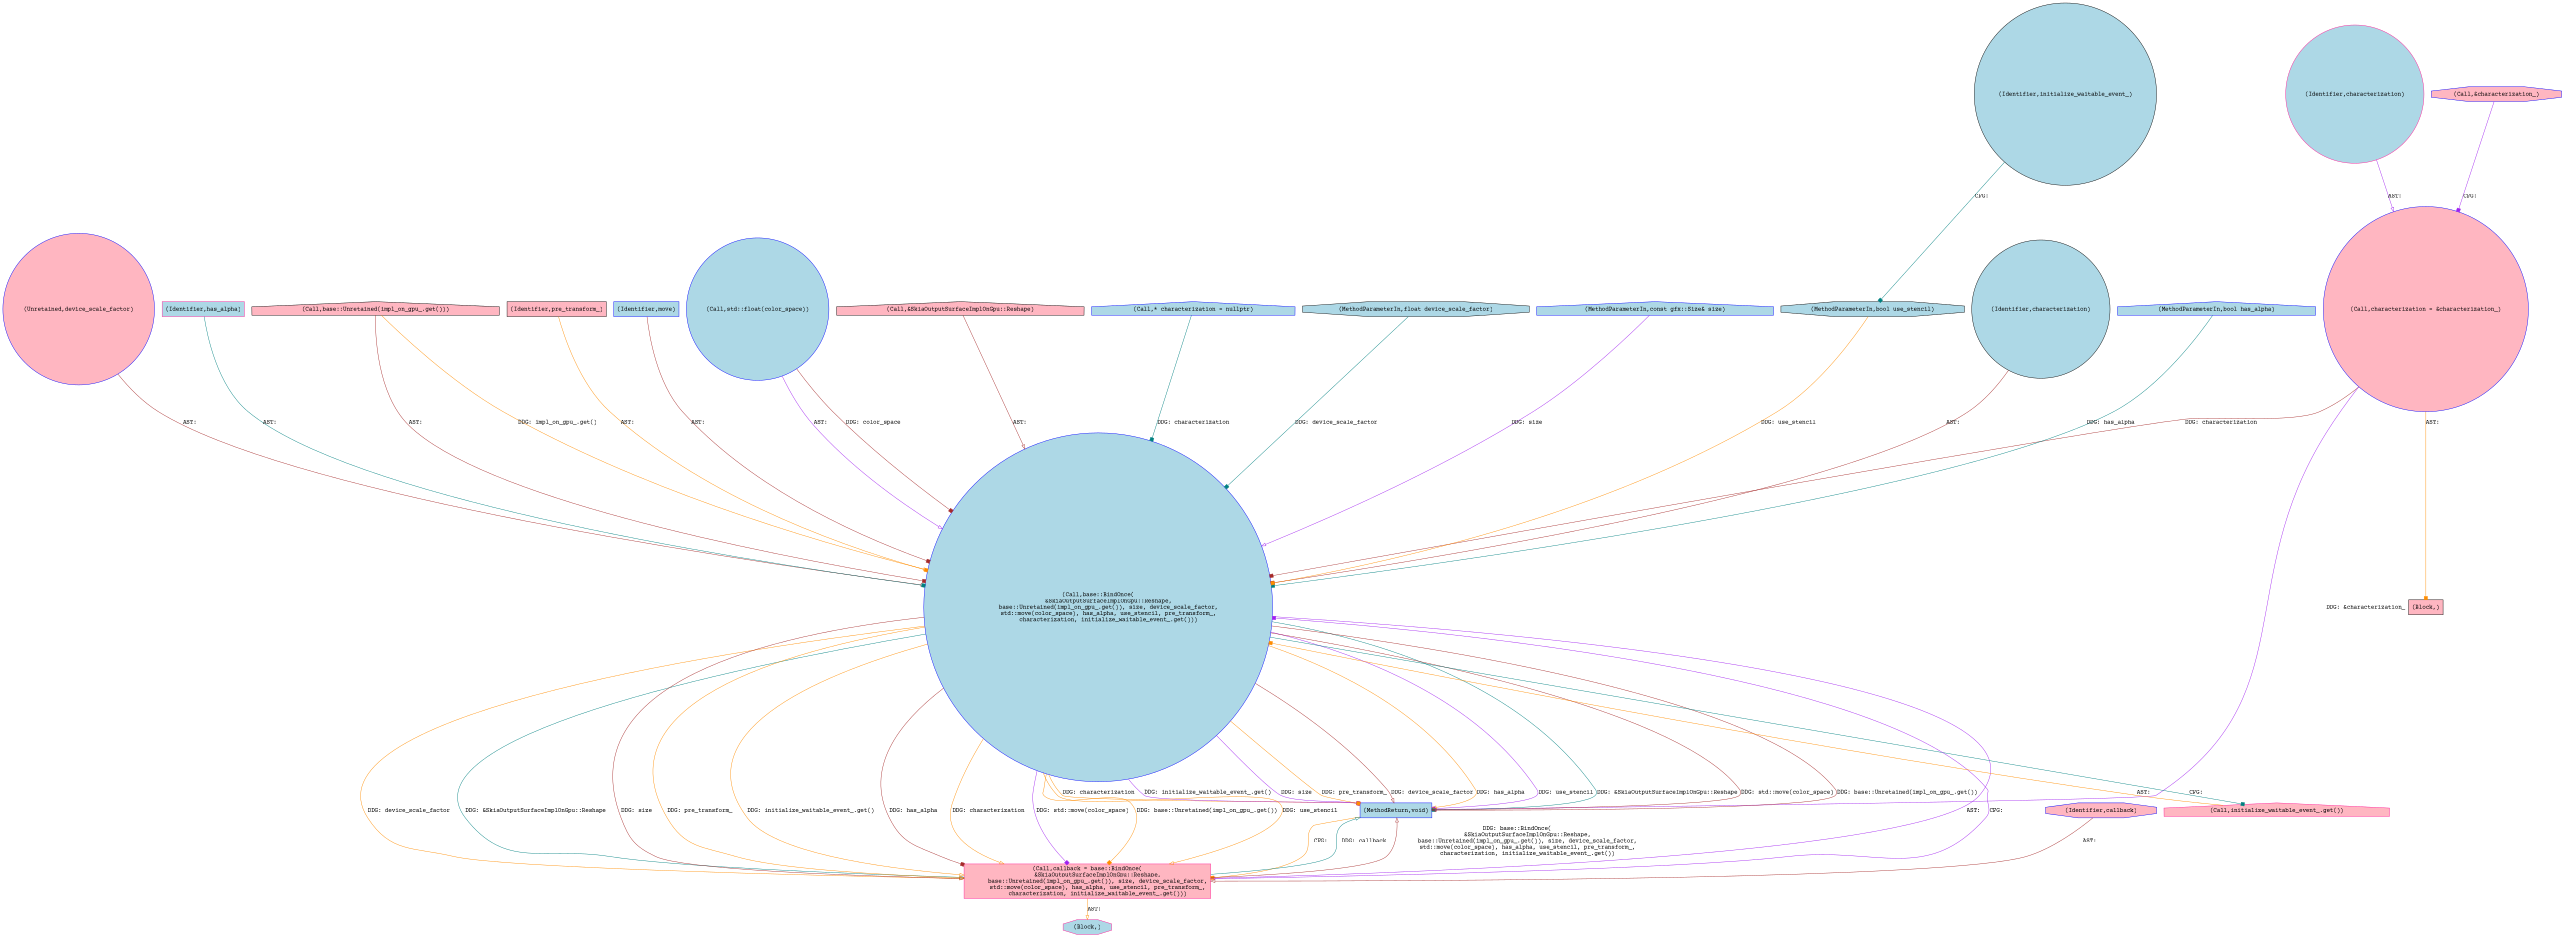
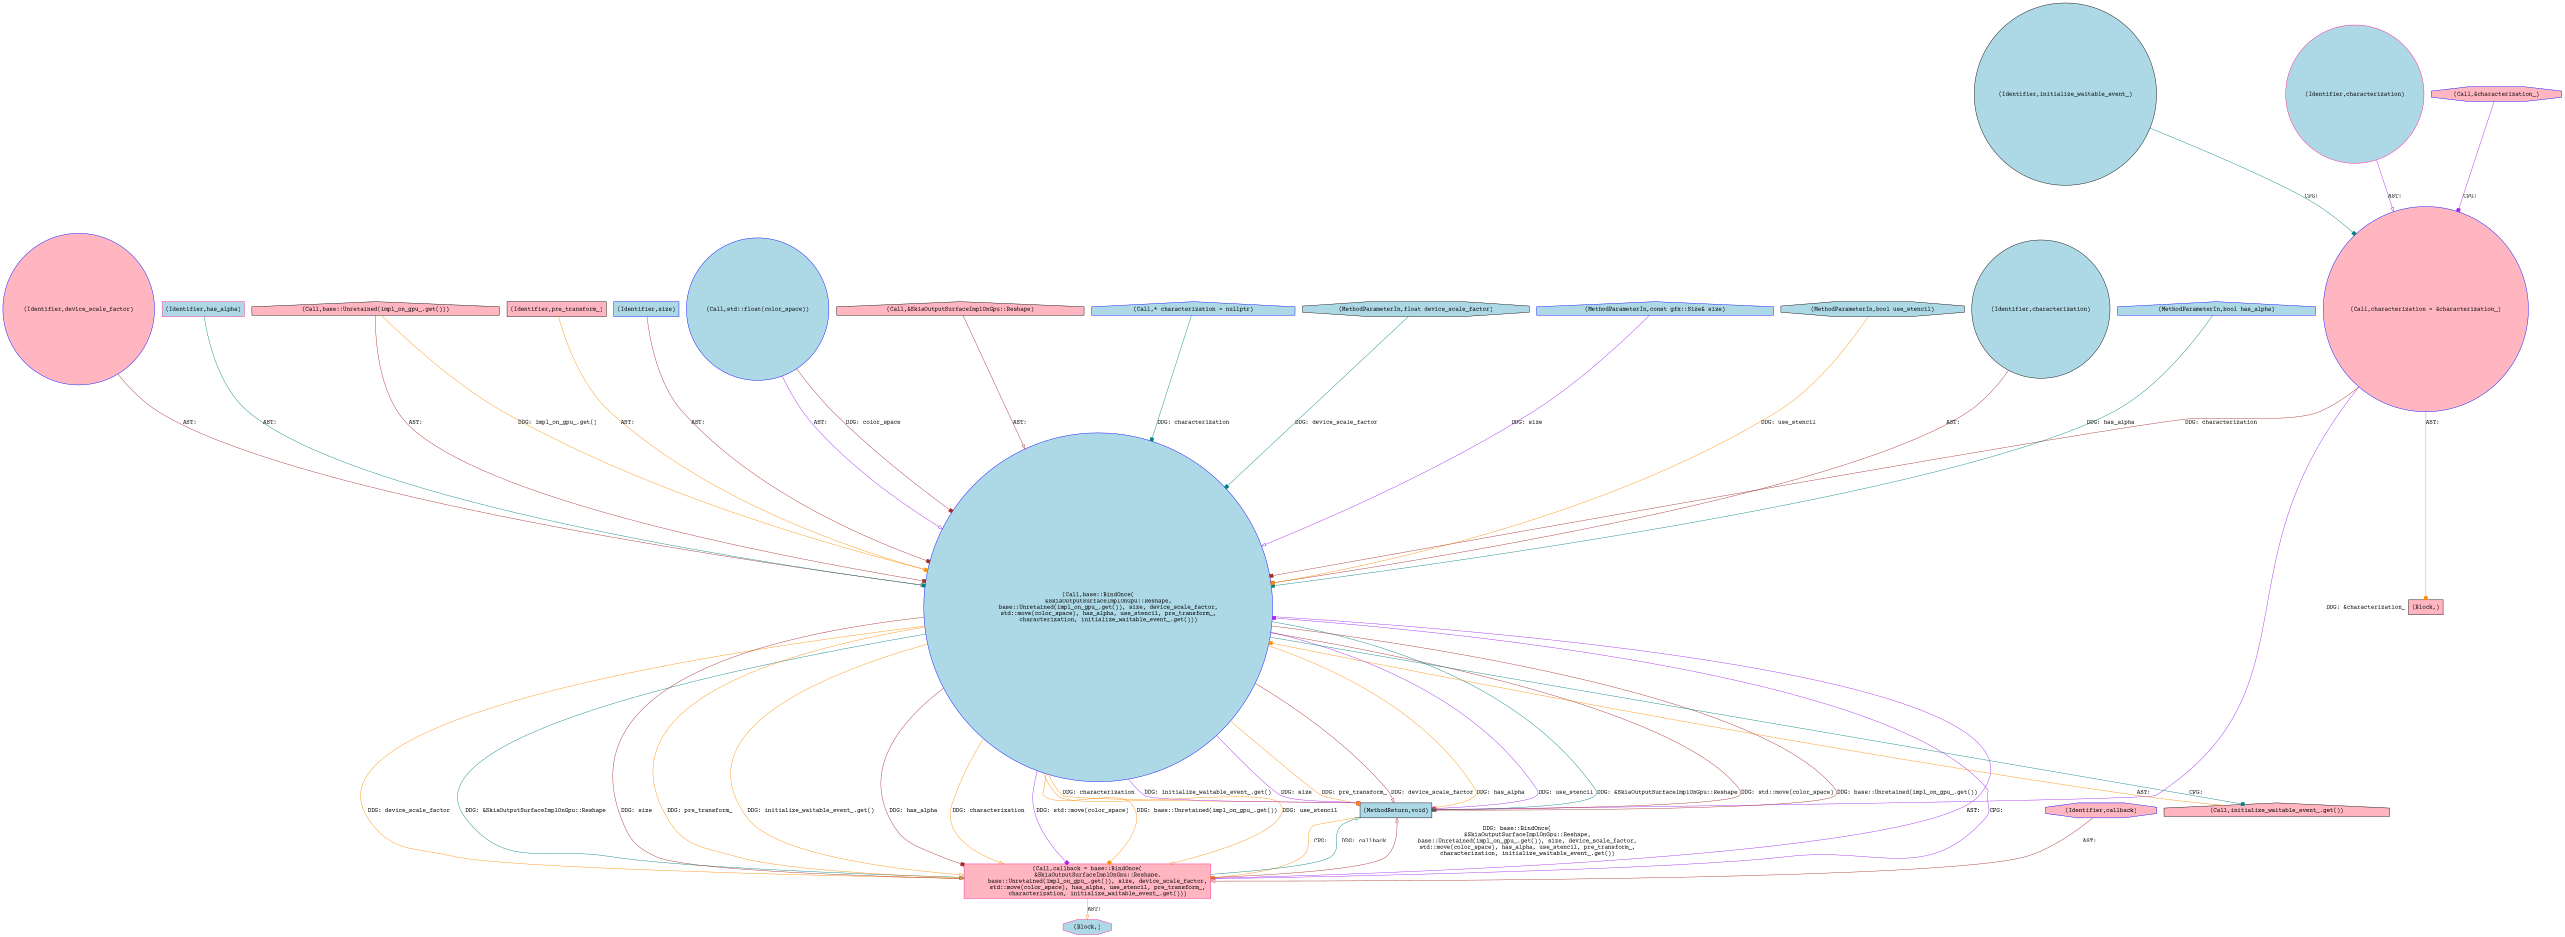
(1943, 230) -> (2255, 173)
(79, 309) -> (79, 309)
(646, 309) -> (646, 309)
(1396, 810) -> (1396, 810)
(2277, 810) -> (2277, 810)
